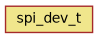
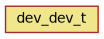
(49, 19) -> (52, 19)
